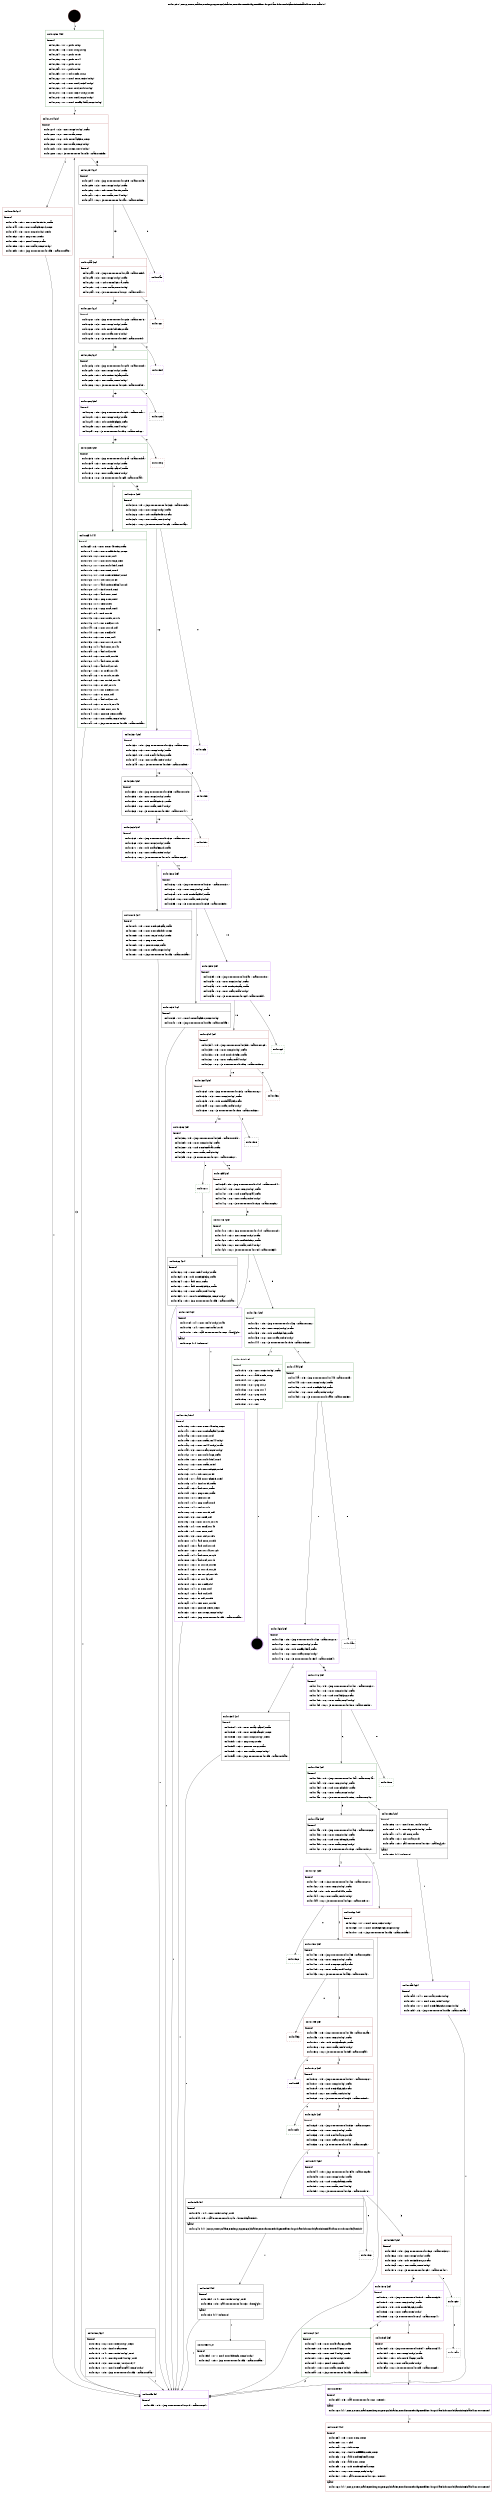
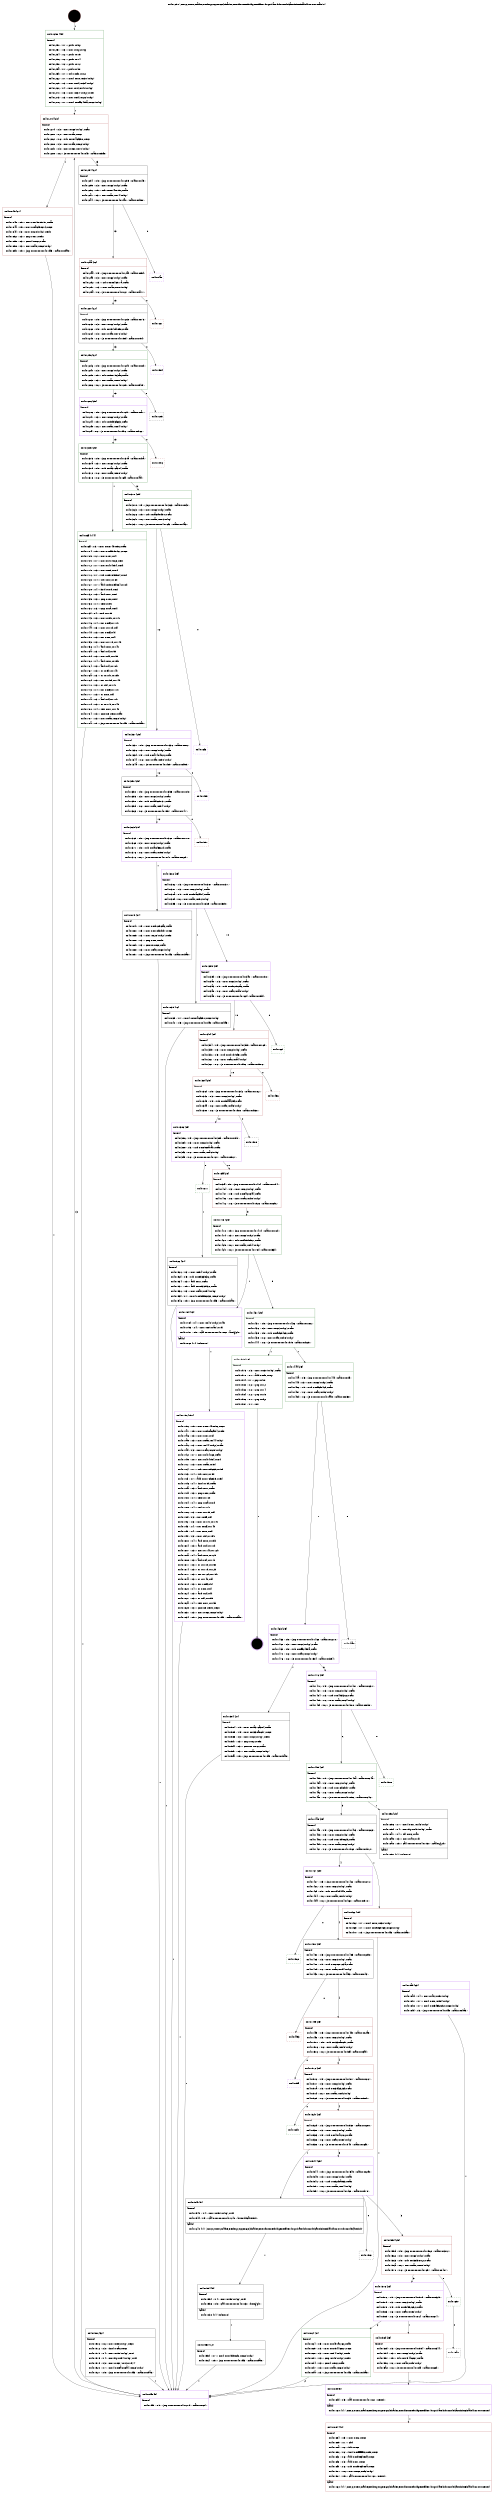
(176, 865) -> none
(425, 1919) -> none
(187, 2353) -> (202, 2377)
